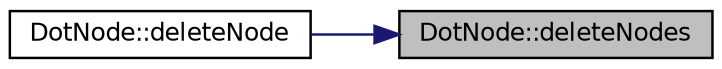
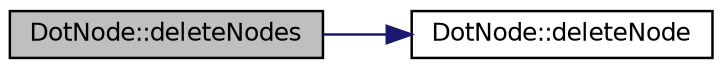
(343, 35) -> (355, 35)
